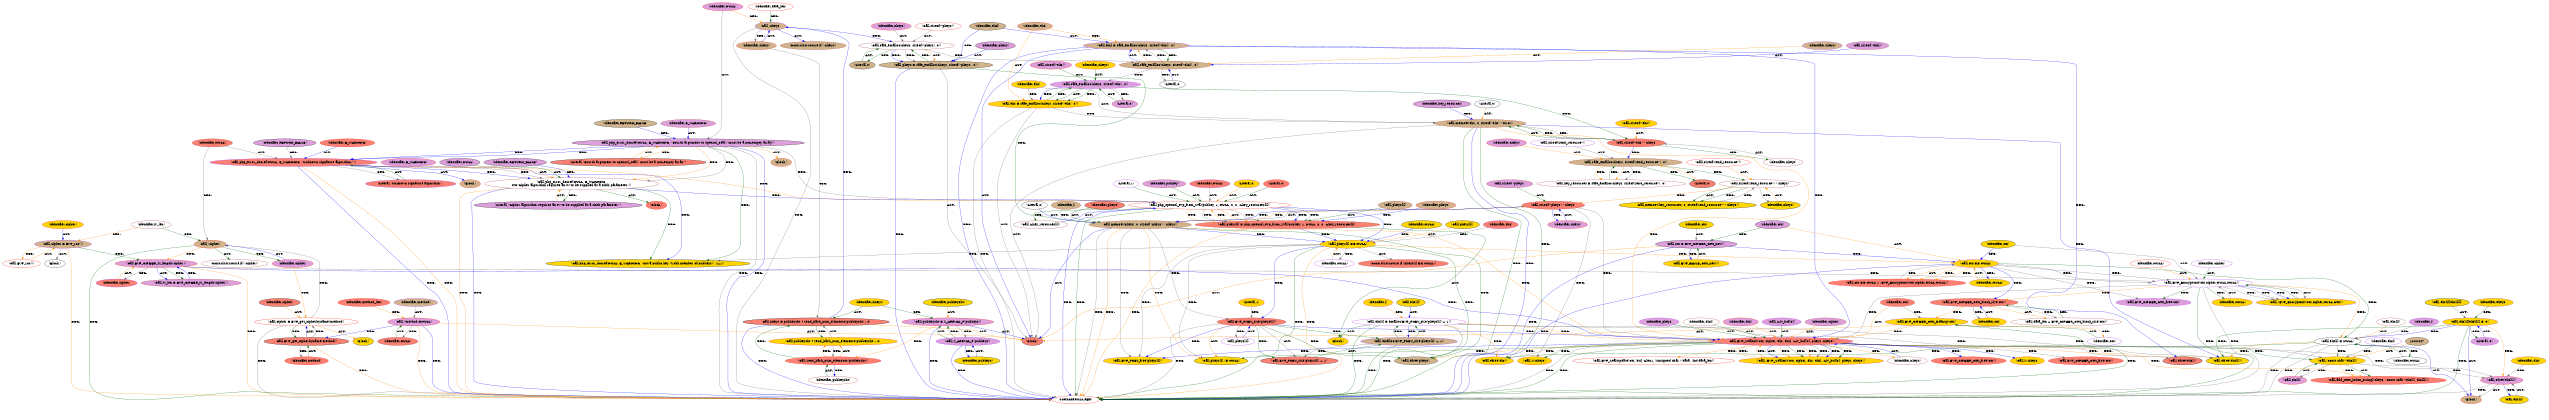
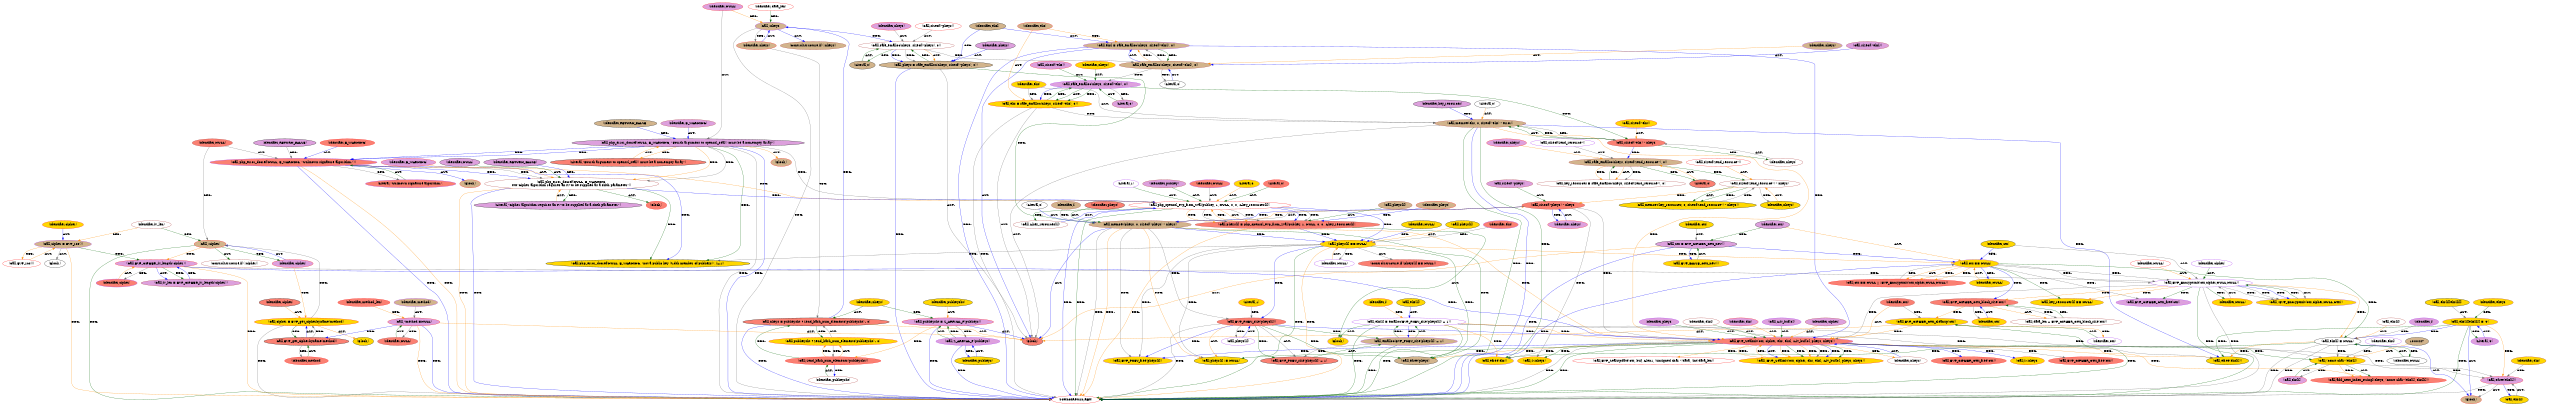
none -> (2067, 302)
(306, 322) -> (306, 322)
(2183, 361) -> none
(675, 398) -> none
